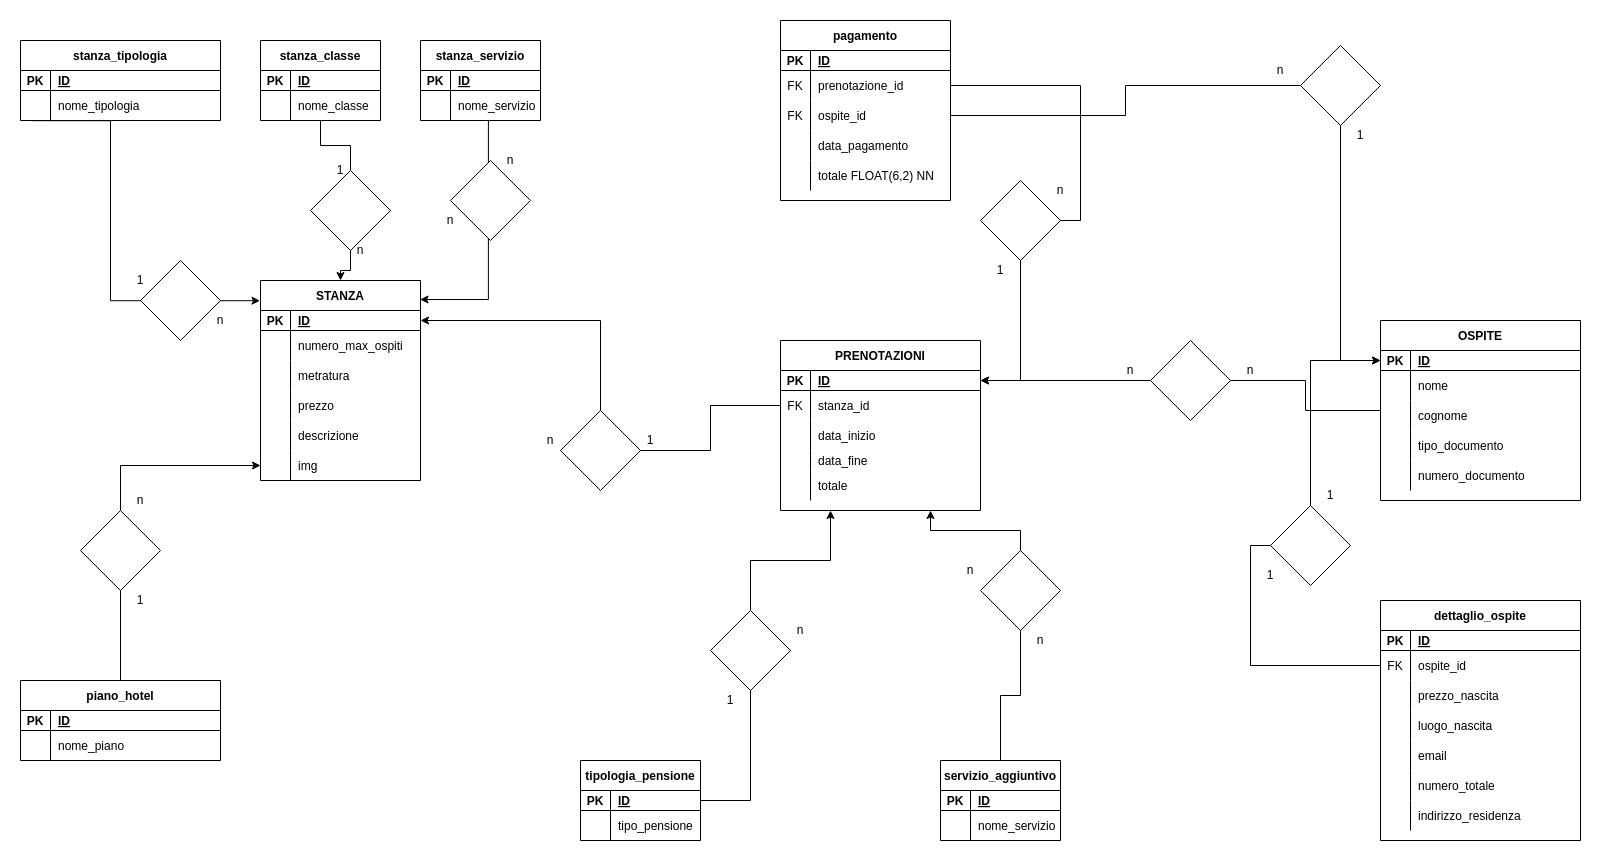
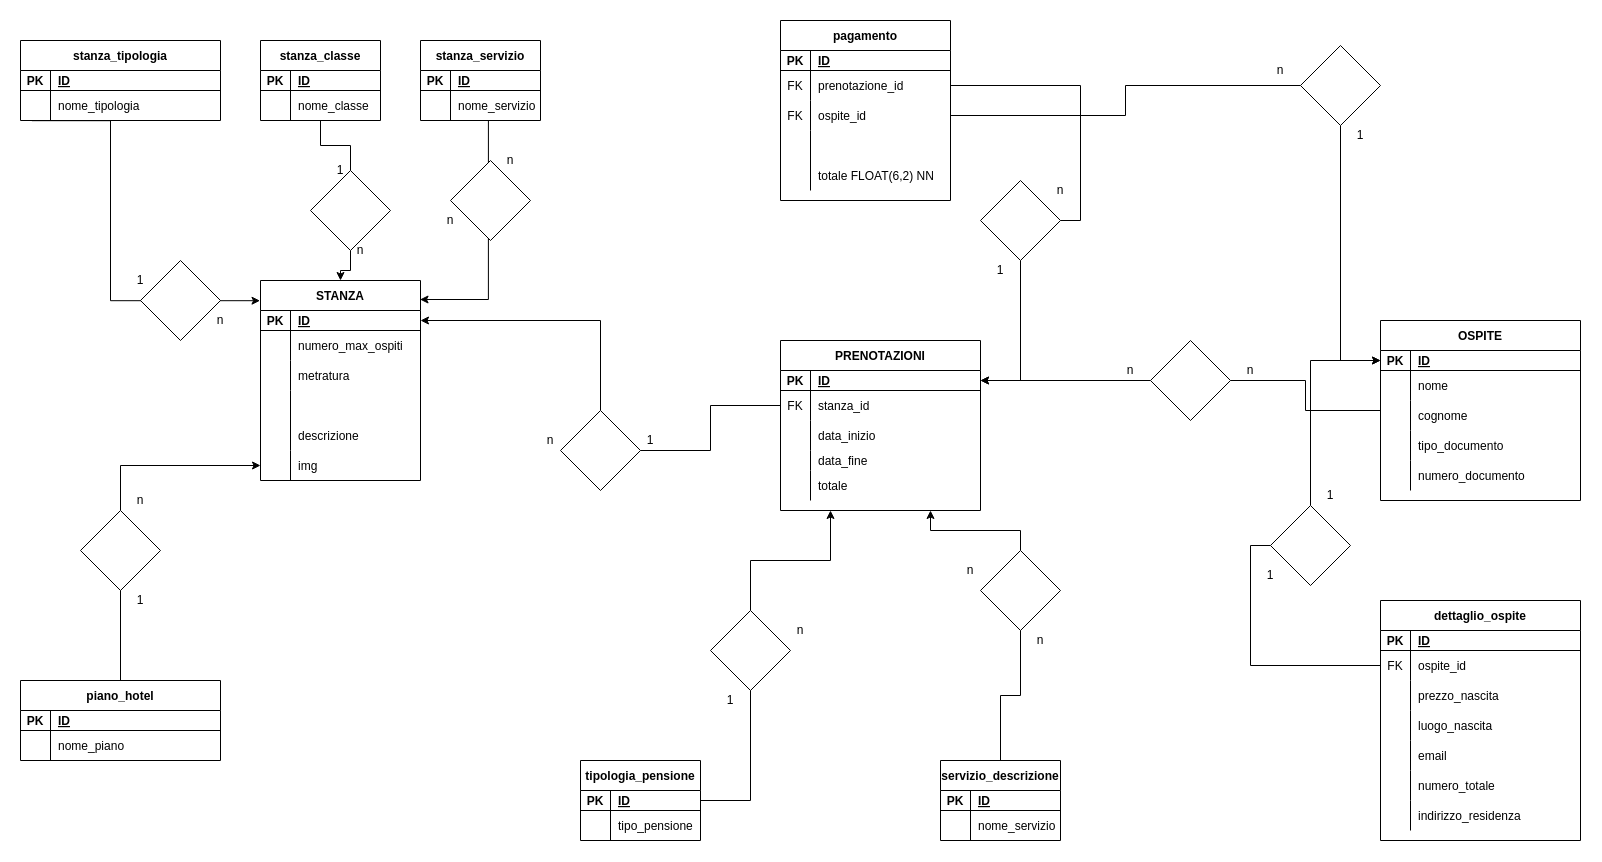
(881, 146) -> none
(356, 406) -> none
(1000, 776) -> (1000, 776)
